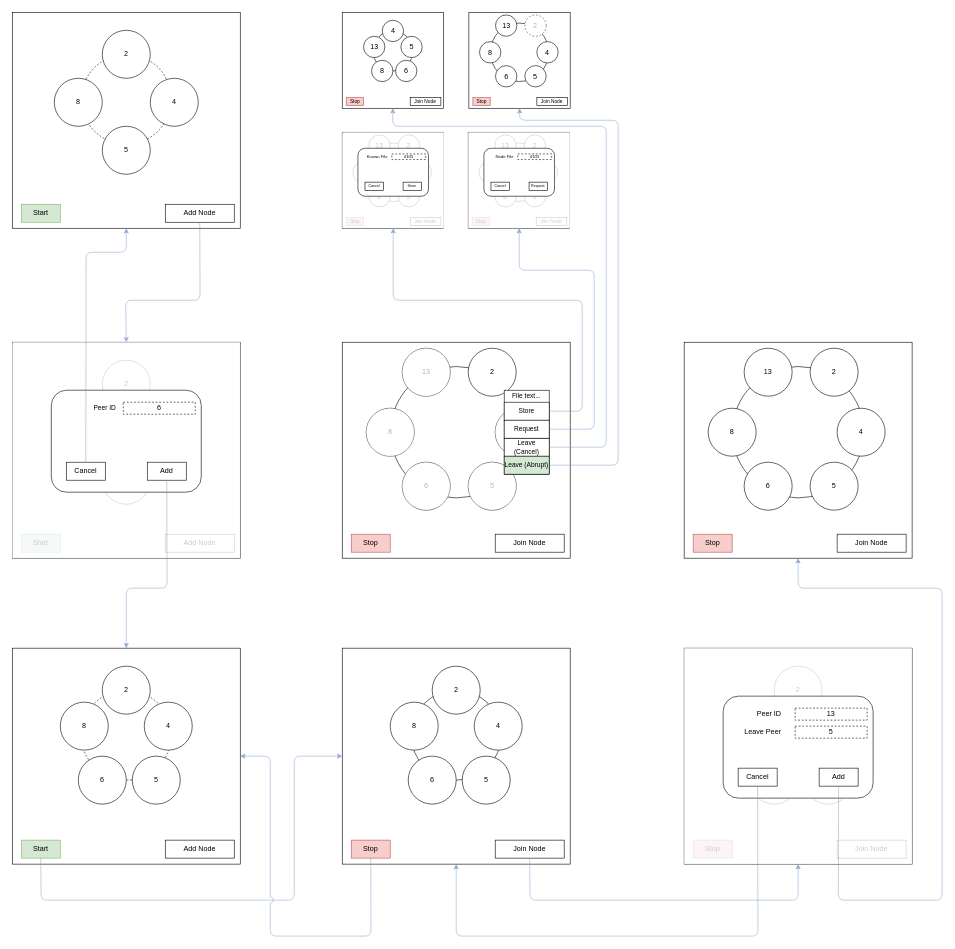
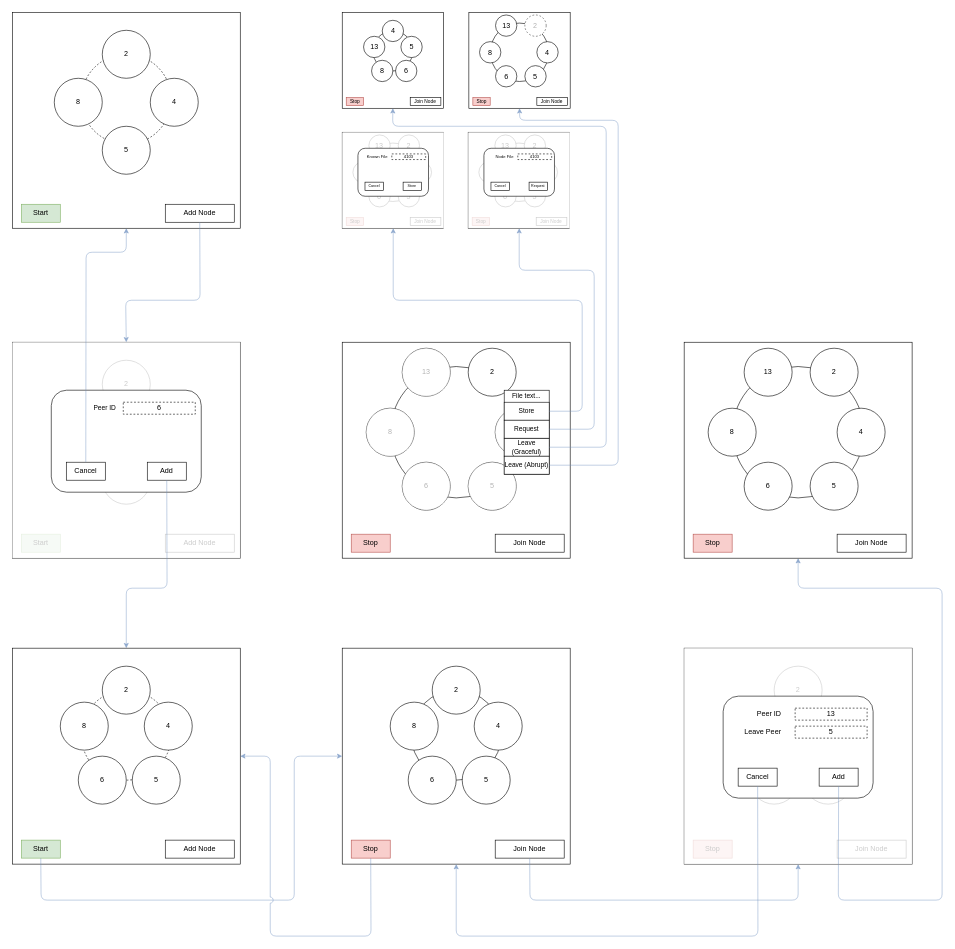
(527, 447) -> (527, 447)
(527, 465) -> (527, 465)
